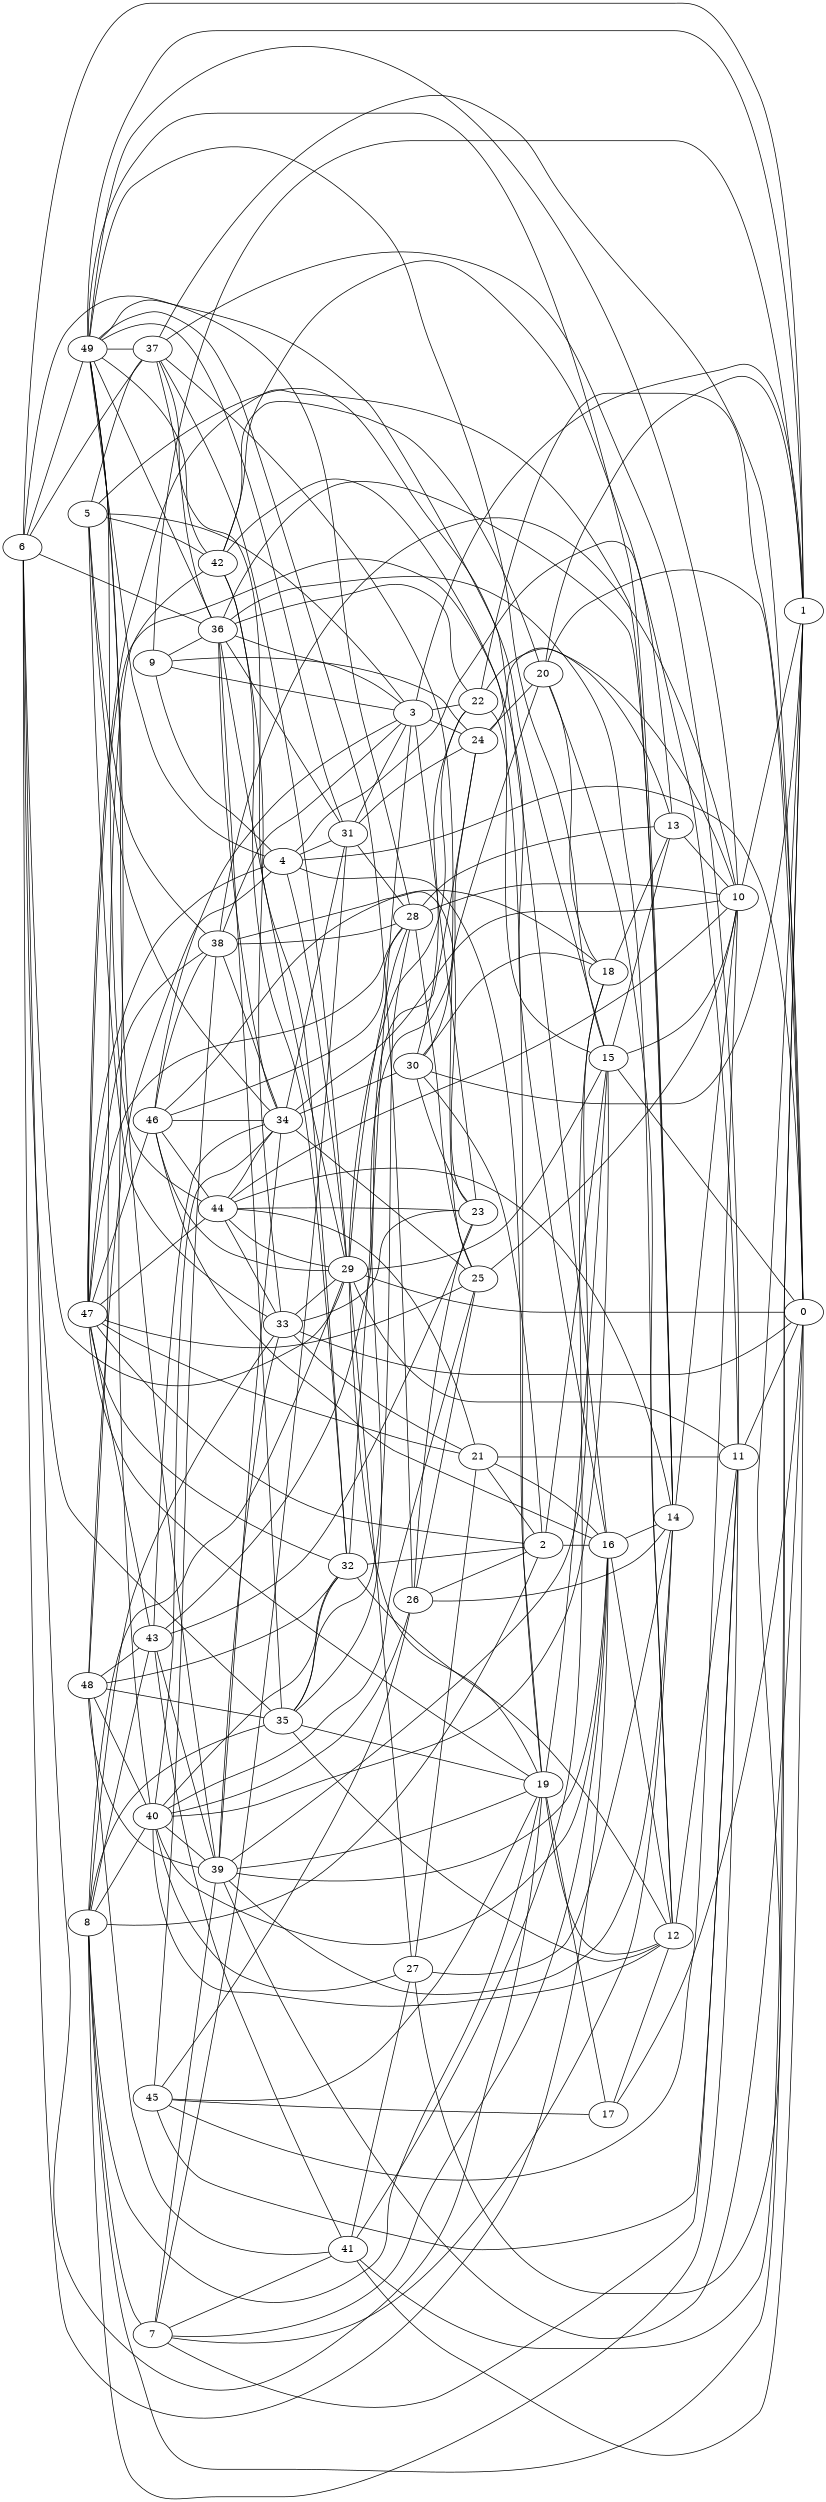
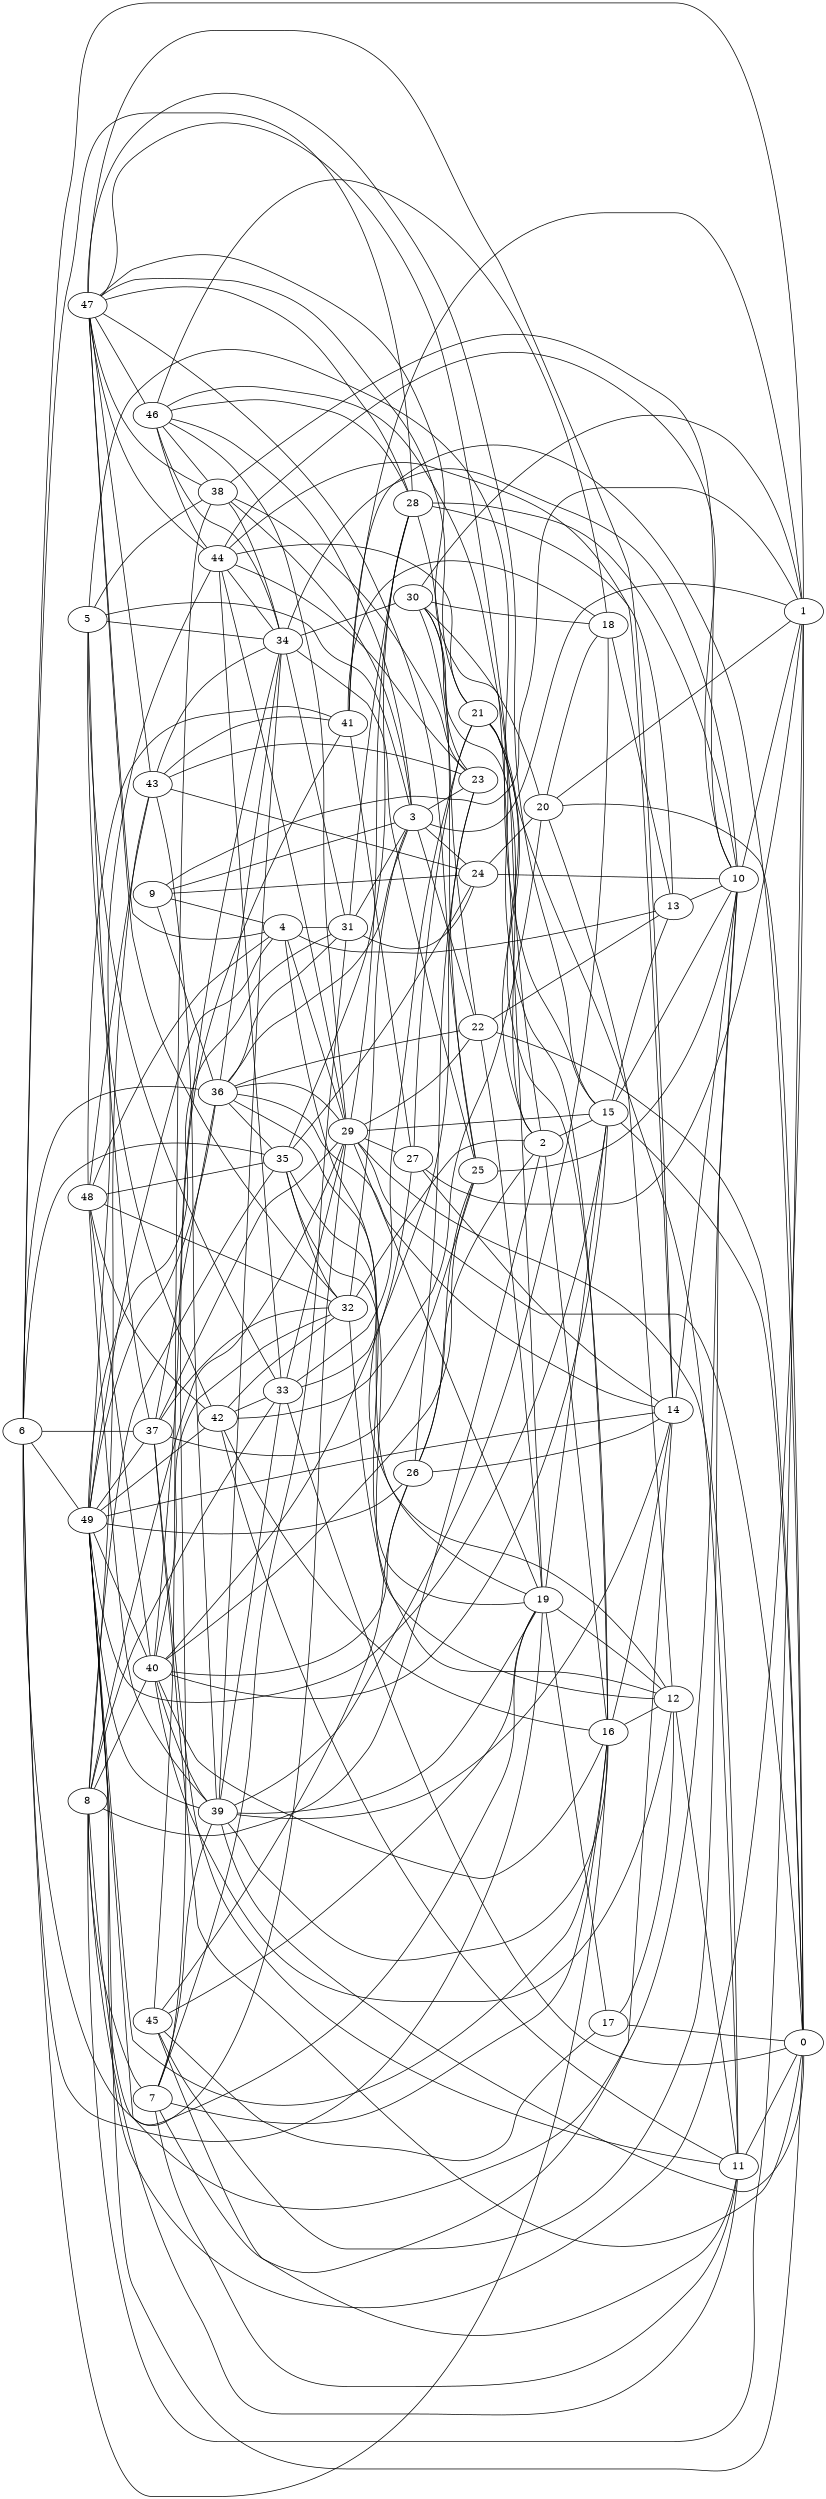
(740, 843) -> (234, 2436)
(310, 940) -> none
